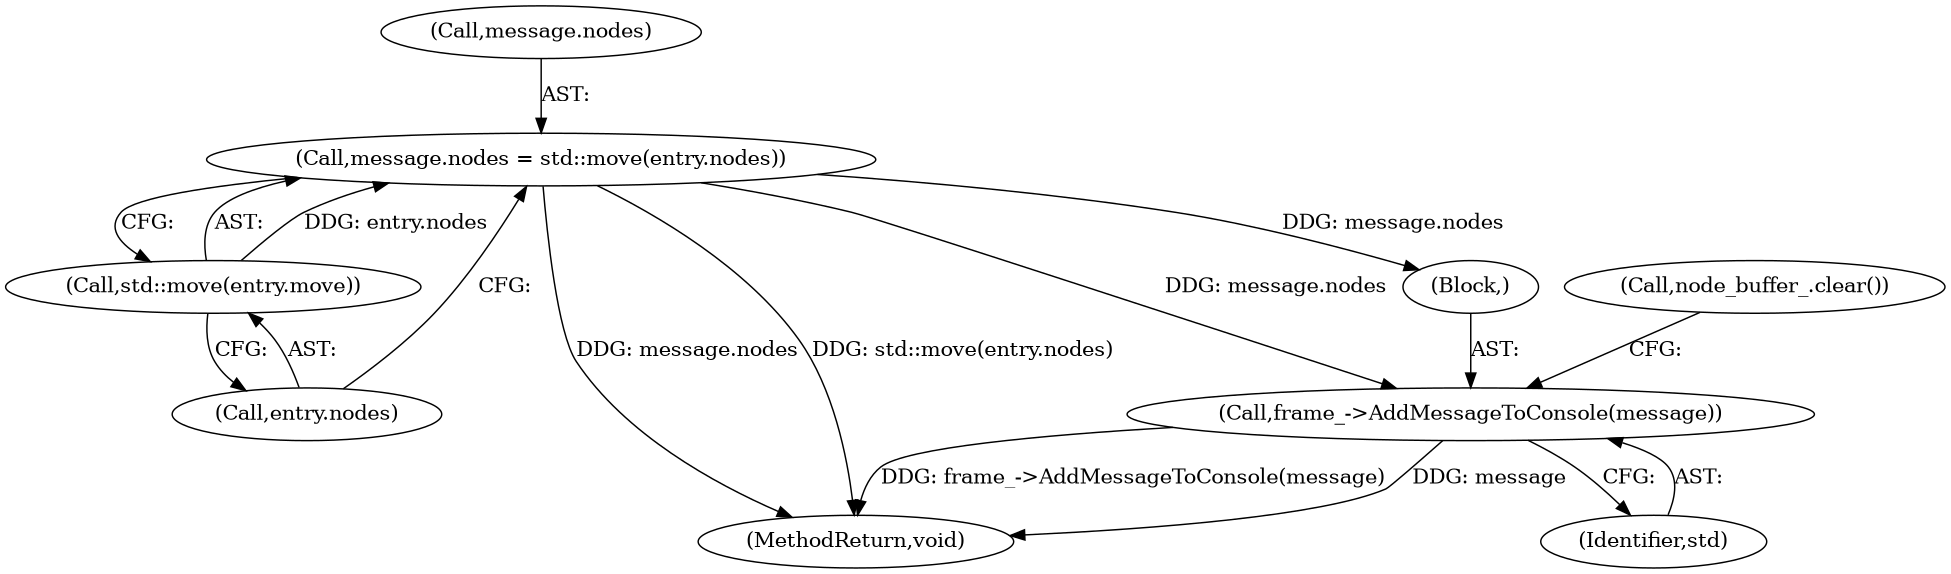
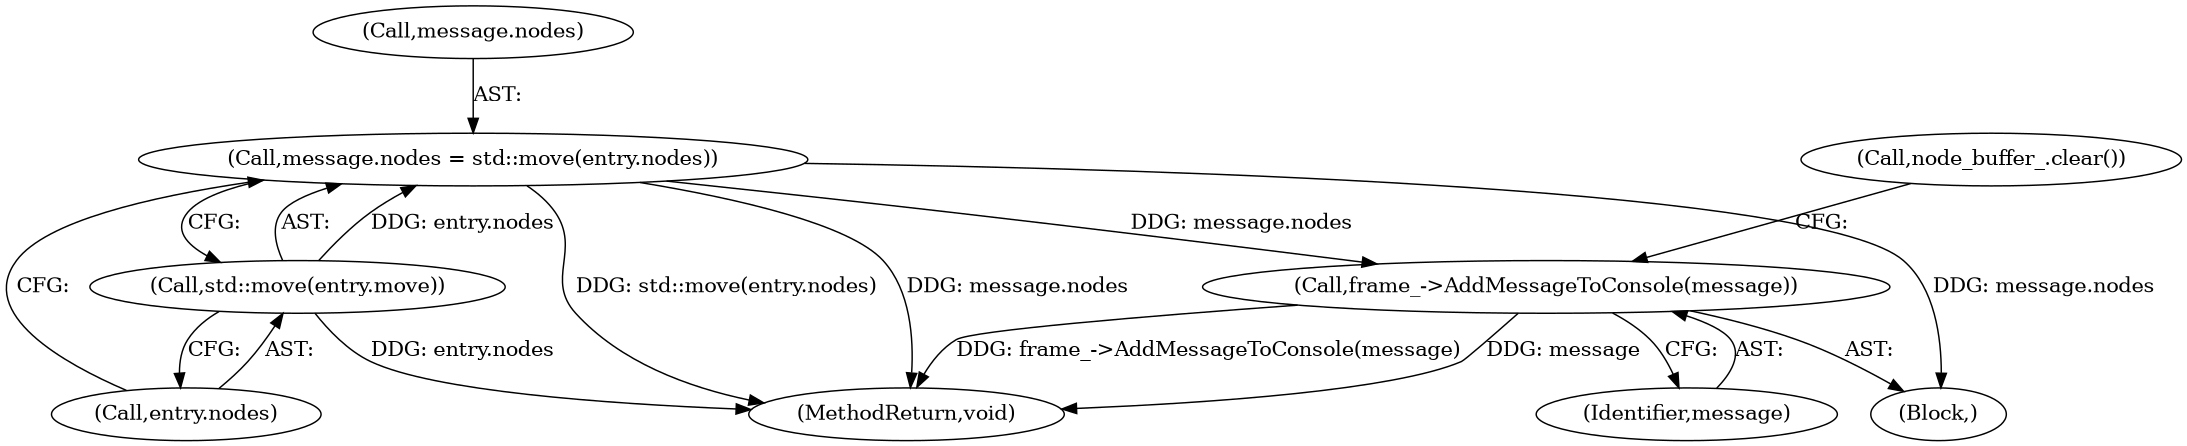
(1471, 343) -> (1794, 339)
none -> (515, 393)
(1654, 542) -> (1687, 414)
